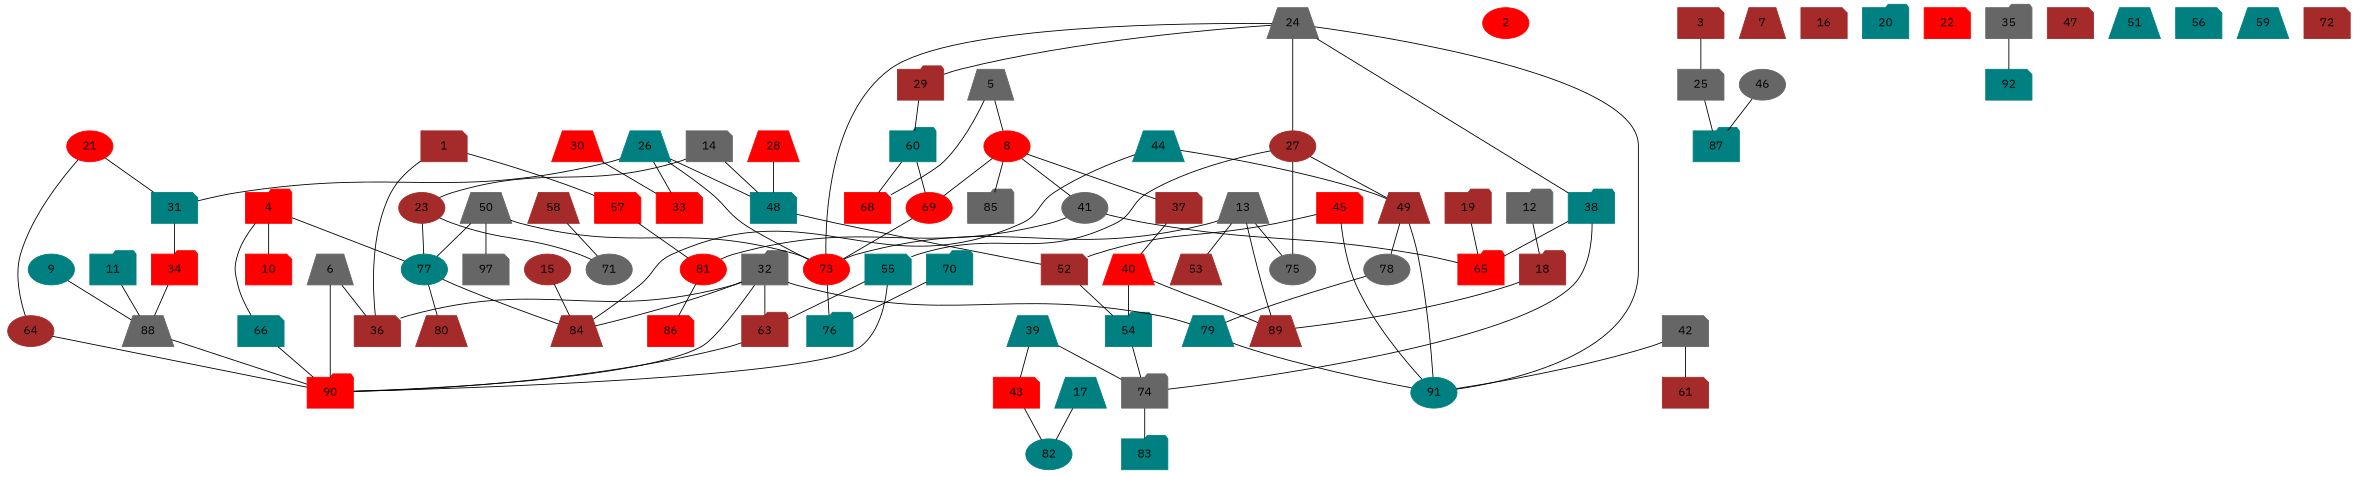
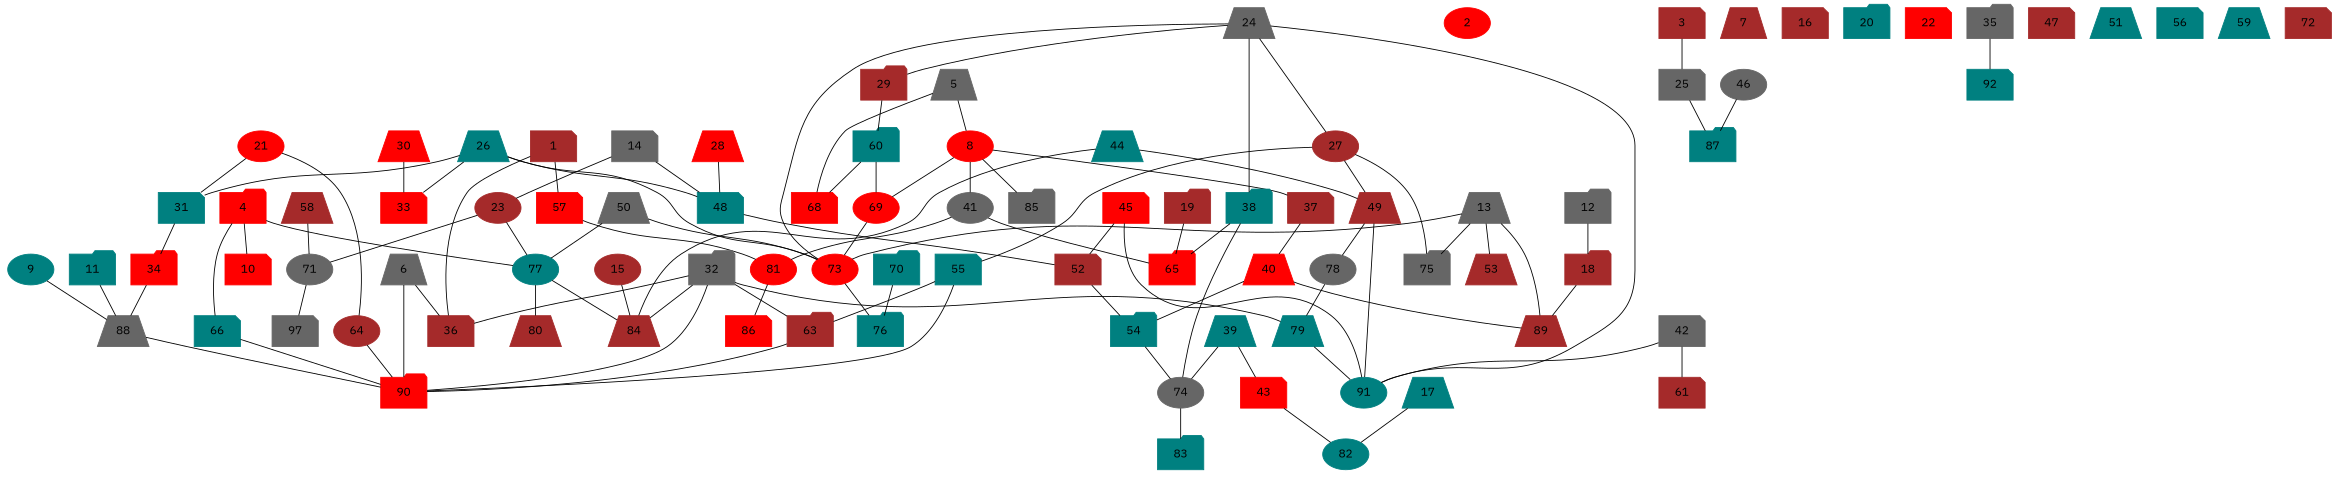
(486, 239) -> (302, 300)
(1293, 270) -> (1427, 270)
(1145, 393) -> (1181, 393)
